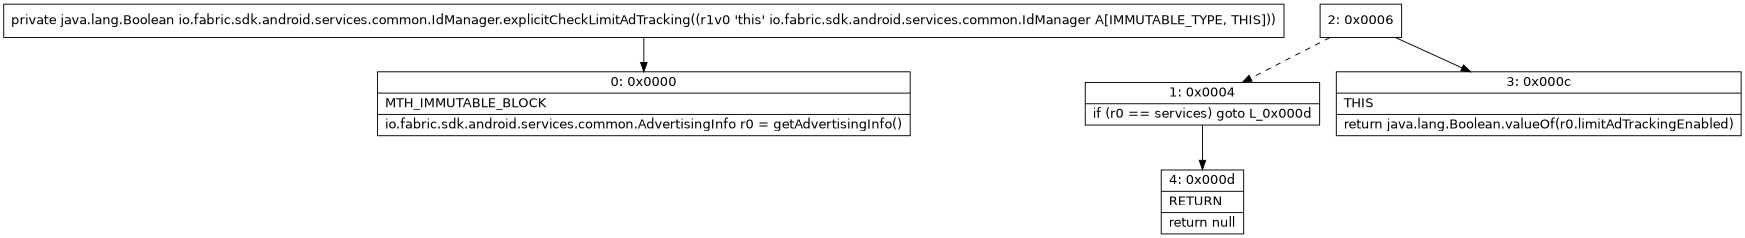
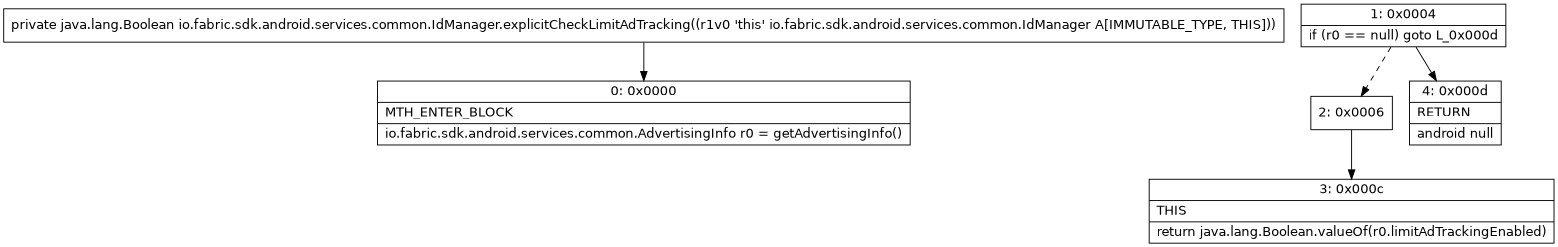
(1290, 58) -> (1379, 68)
(466, 103) -> (449, 113)
(1202, 114) -> (1403, 36)
(1202, 223) -> (1455, 134)
